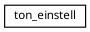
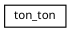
(45, 16) -> (35, 16)
